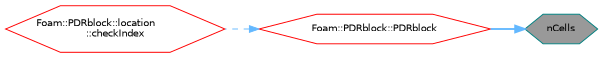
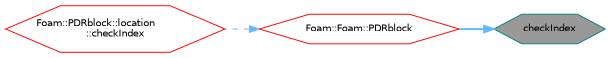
(375, 29) -> (359, 29)
(561, 29) -> (550, 29)
